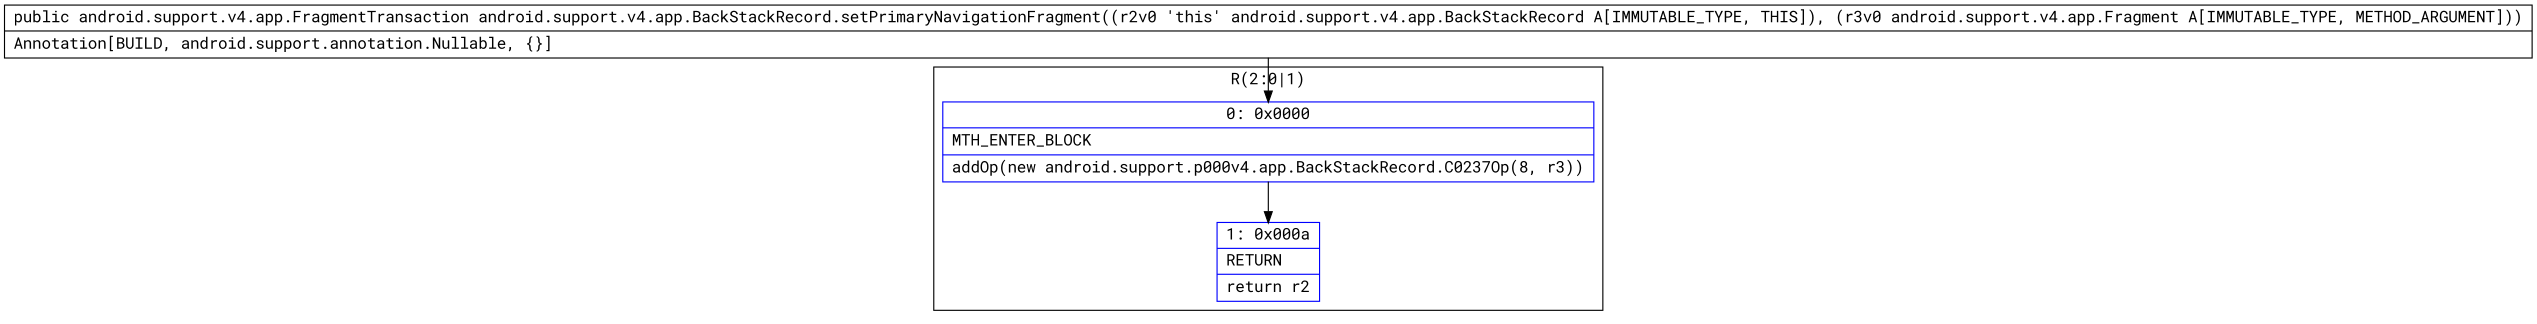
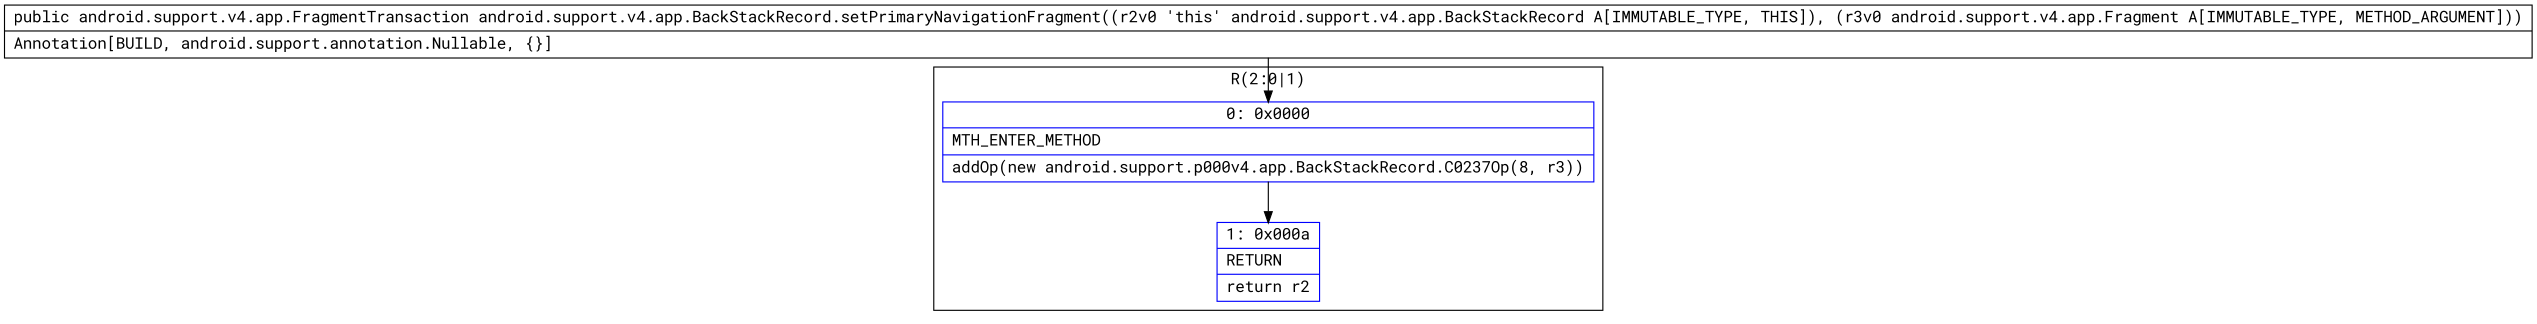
(1022, 141) -> (1027, 141)
